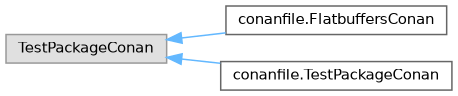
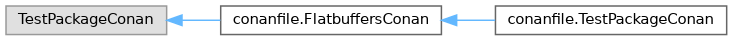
(201, 61) -> (476, 20)
